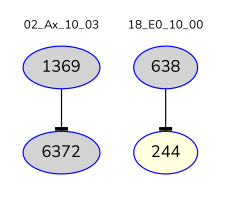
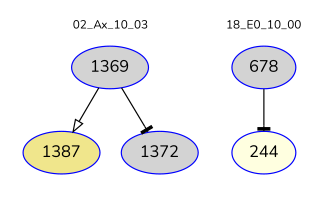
(166, 67) -> (264, 67)
(62, 153) -> (160, 153)
none -> (62, 153)
